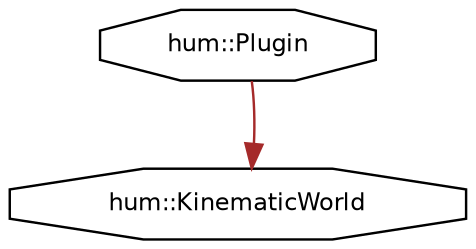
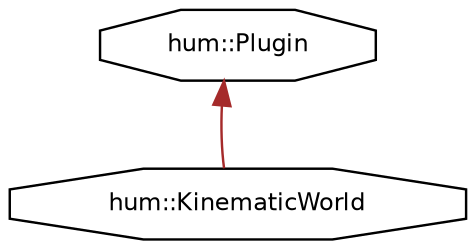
(254, 112) -> (222, 137)
